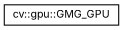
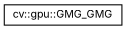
(61, 15) -> (63, 15)
